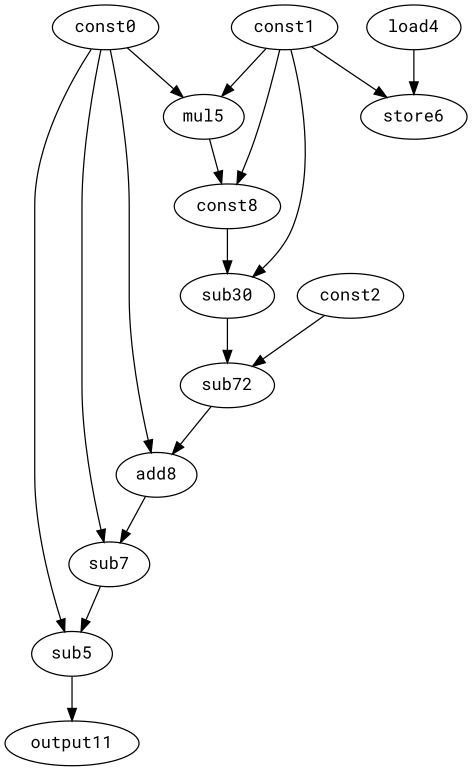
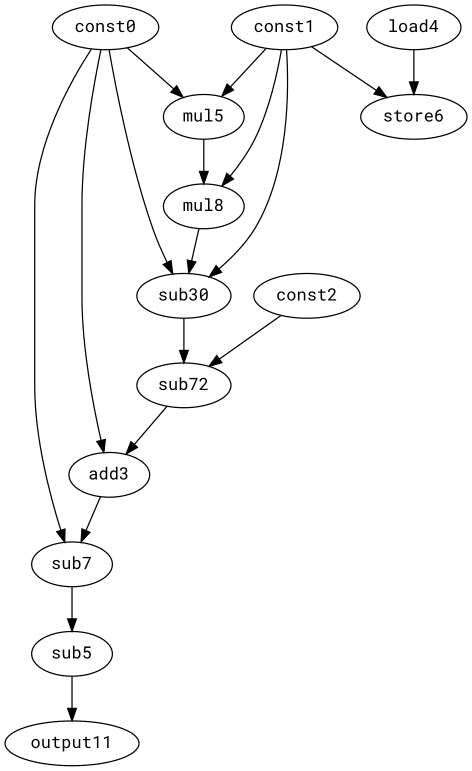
(227, 206) -> (204, 206)
(35, 330) -> (132, 158)
(157, 475) -> (109, 475)
